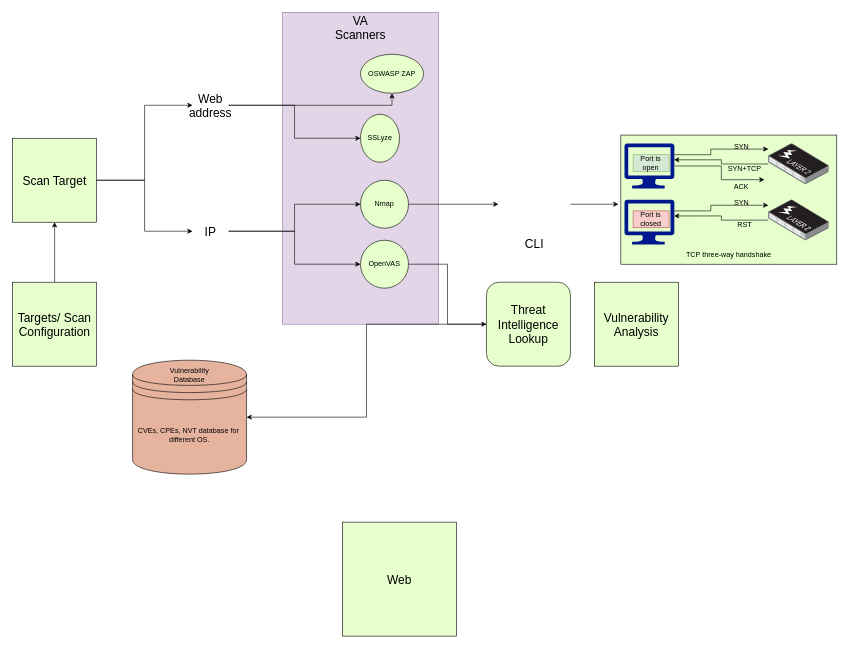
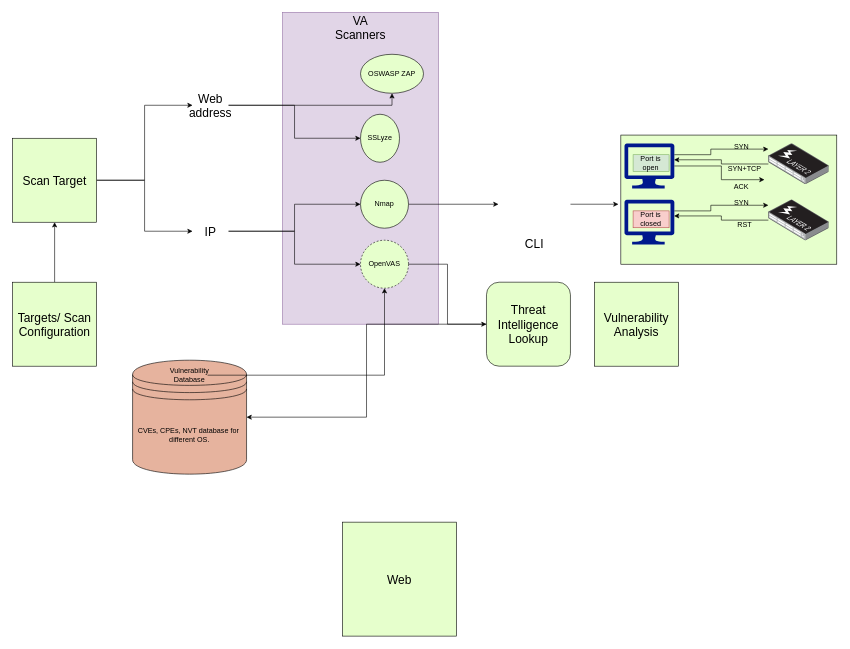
(729, 255) -> none
(384, 264) -> (384, 264)
none -> (384, 335)
